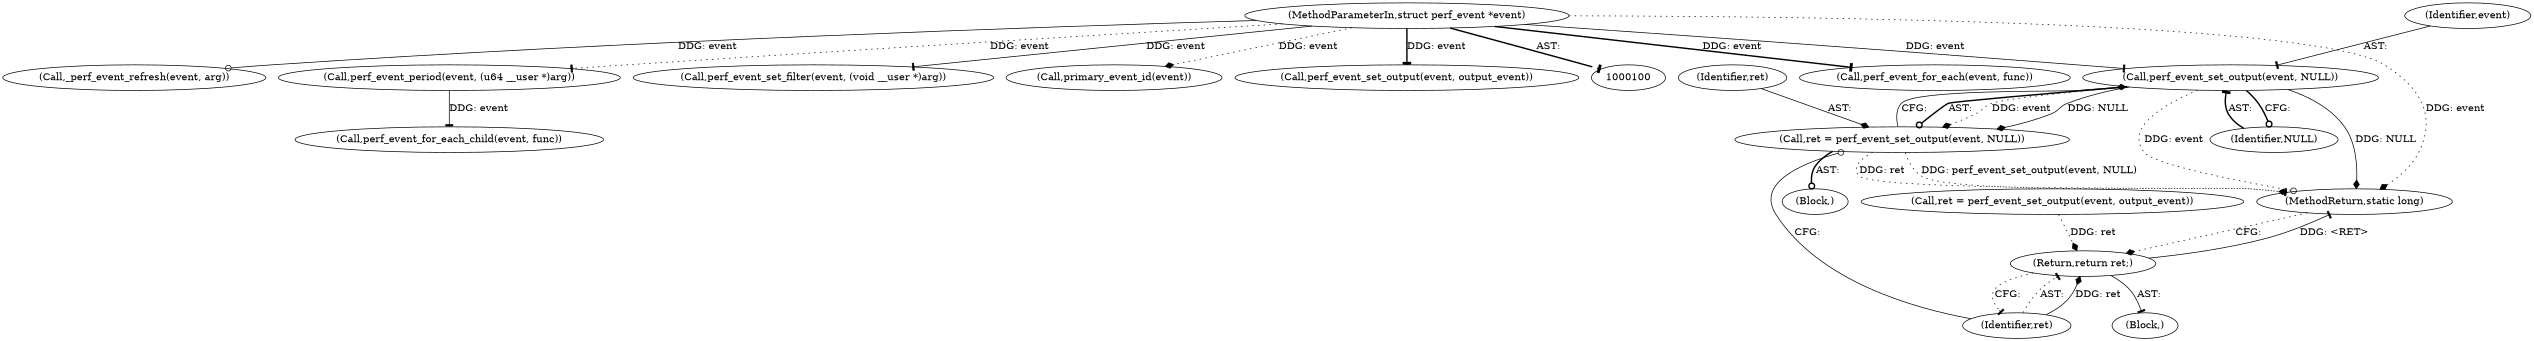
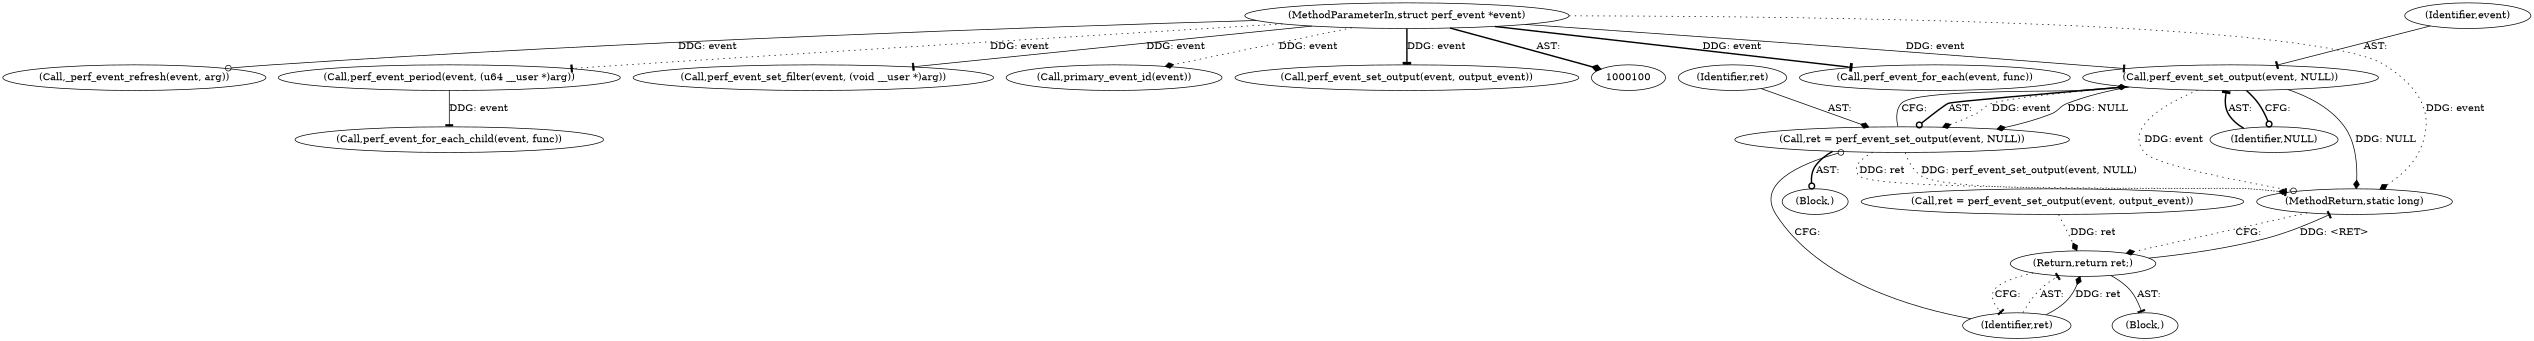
(1521, 47) -> (1521, 47)
